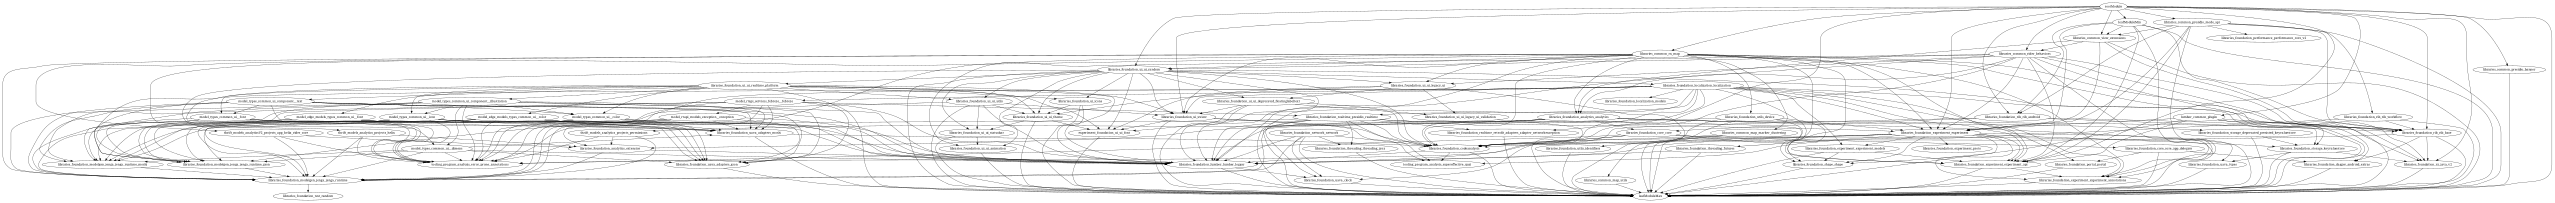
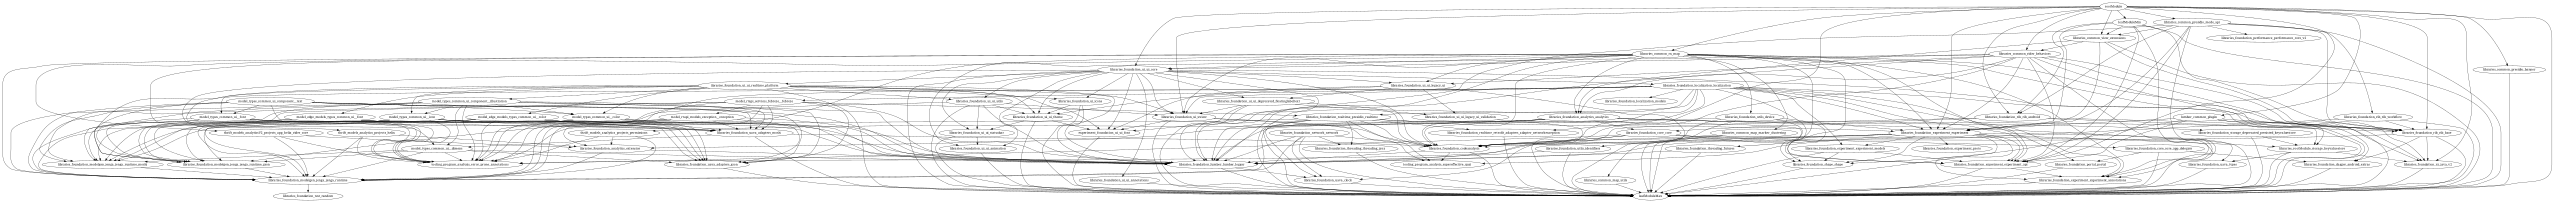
none -> (1657, 48)
(1134, 70) -> (1134, 70)
(584, 90) -> none
(589, 141) -> (591, 141)
(2312, 149) -> (2312, 149)
none -> (1400, 158)
none -> (1119, 180)
